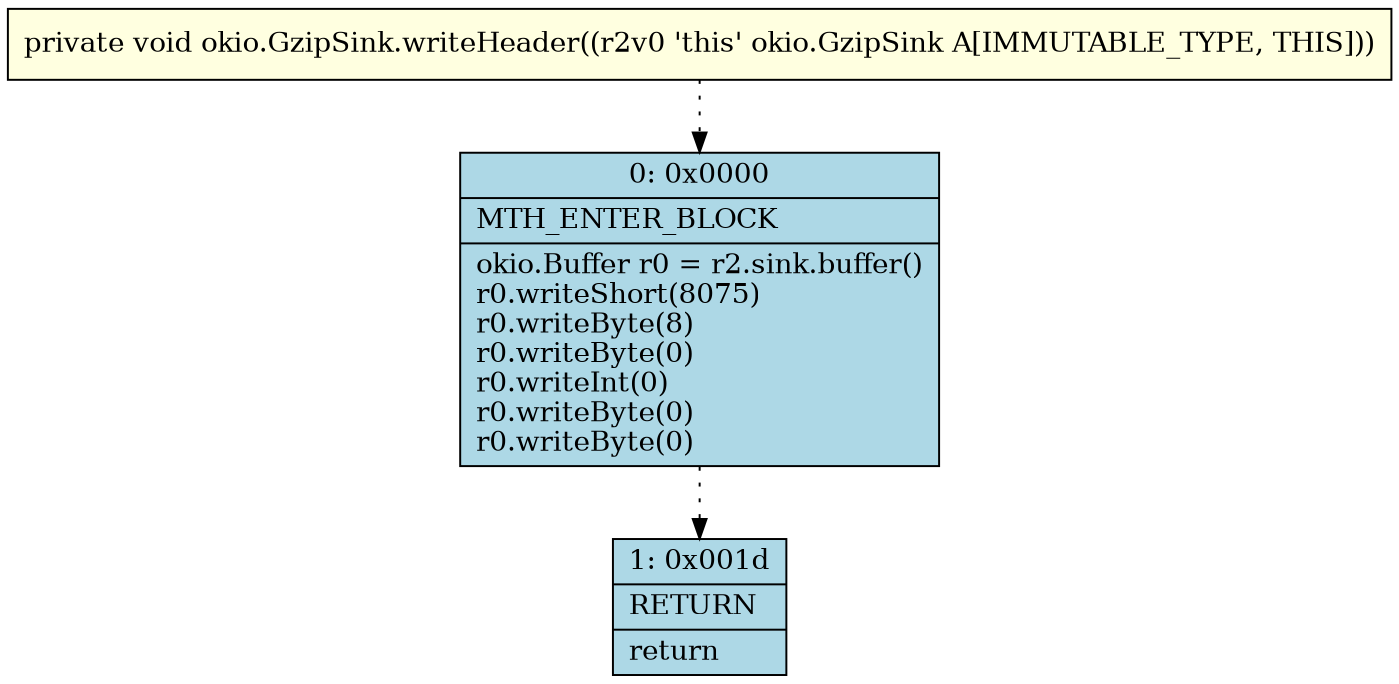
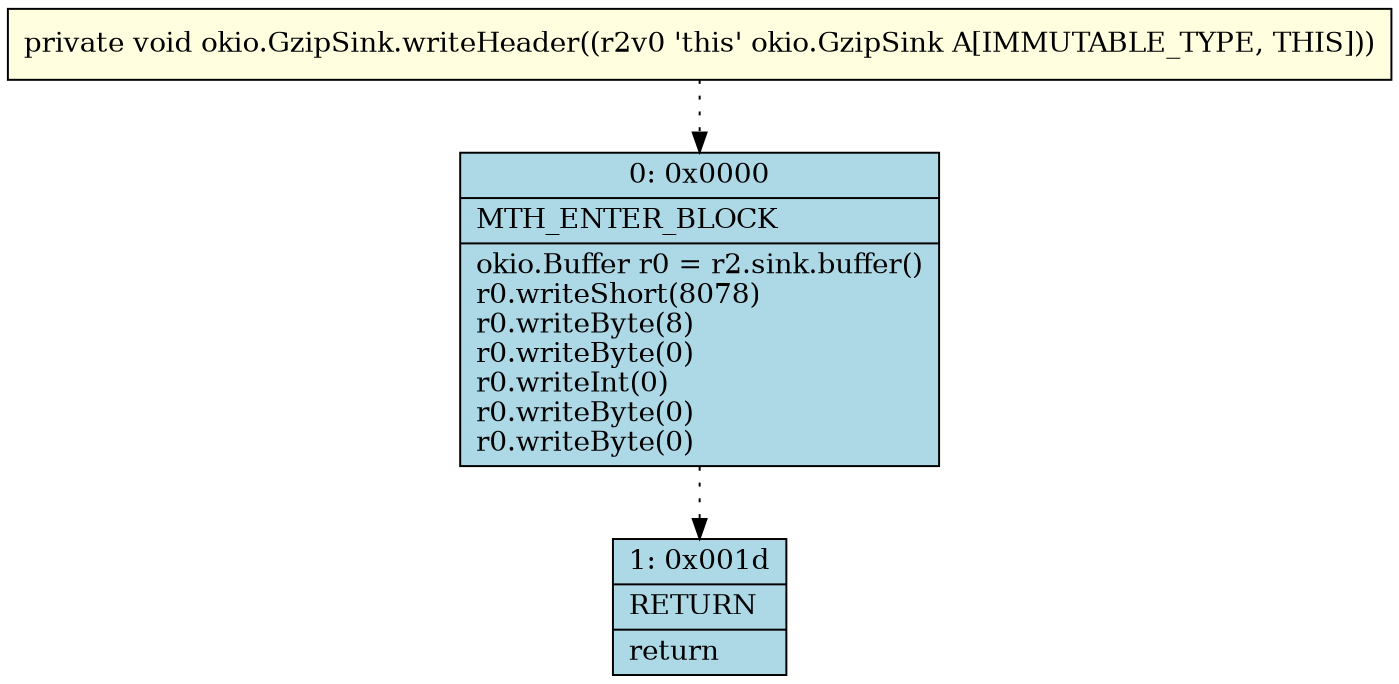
(619, 295) -> (619, 295)
